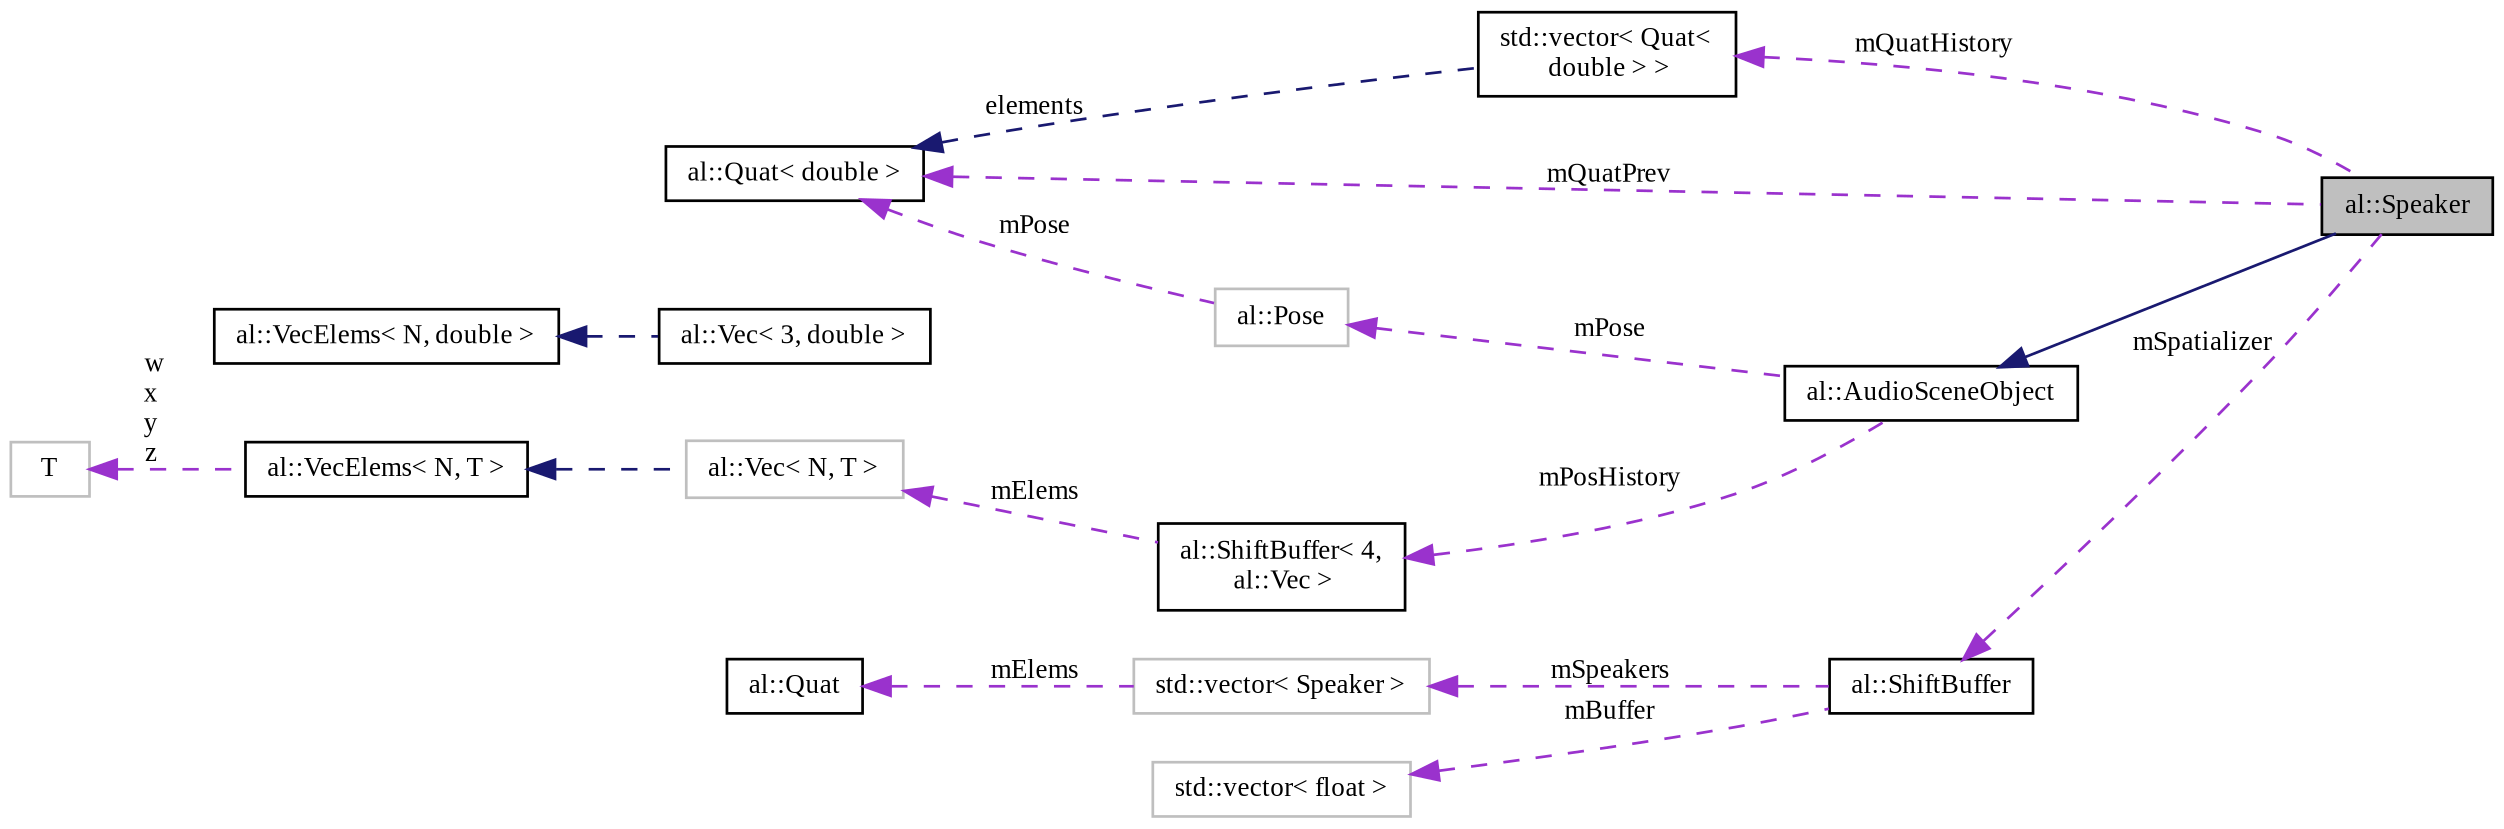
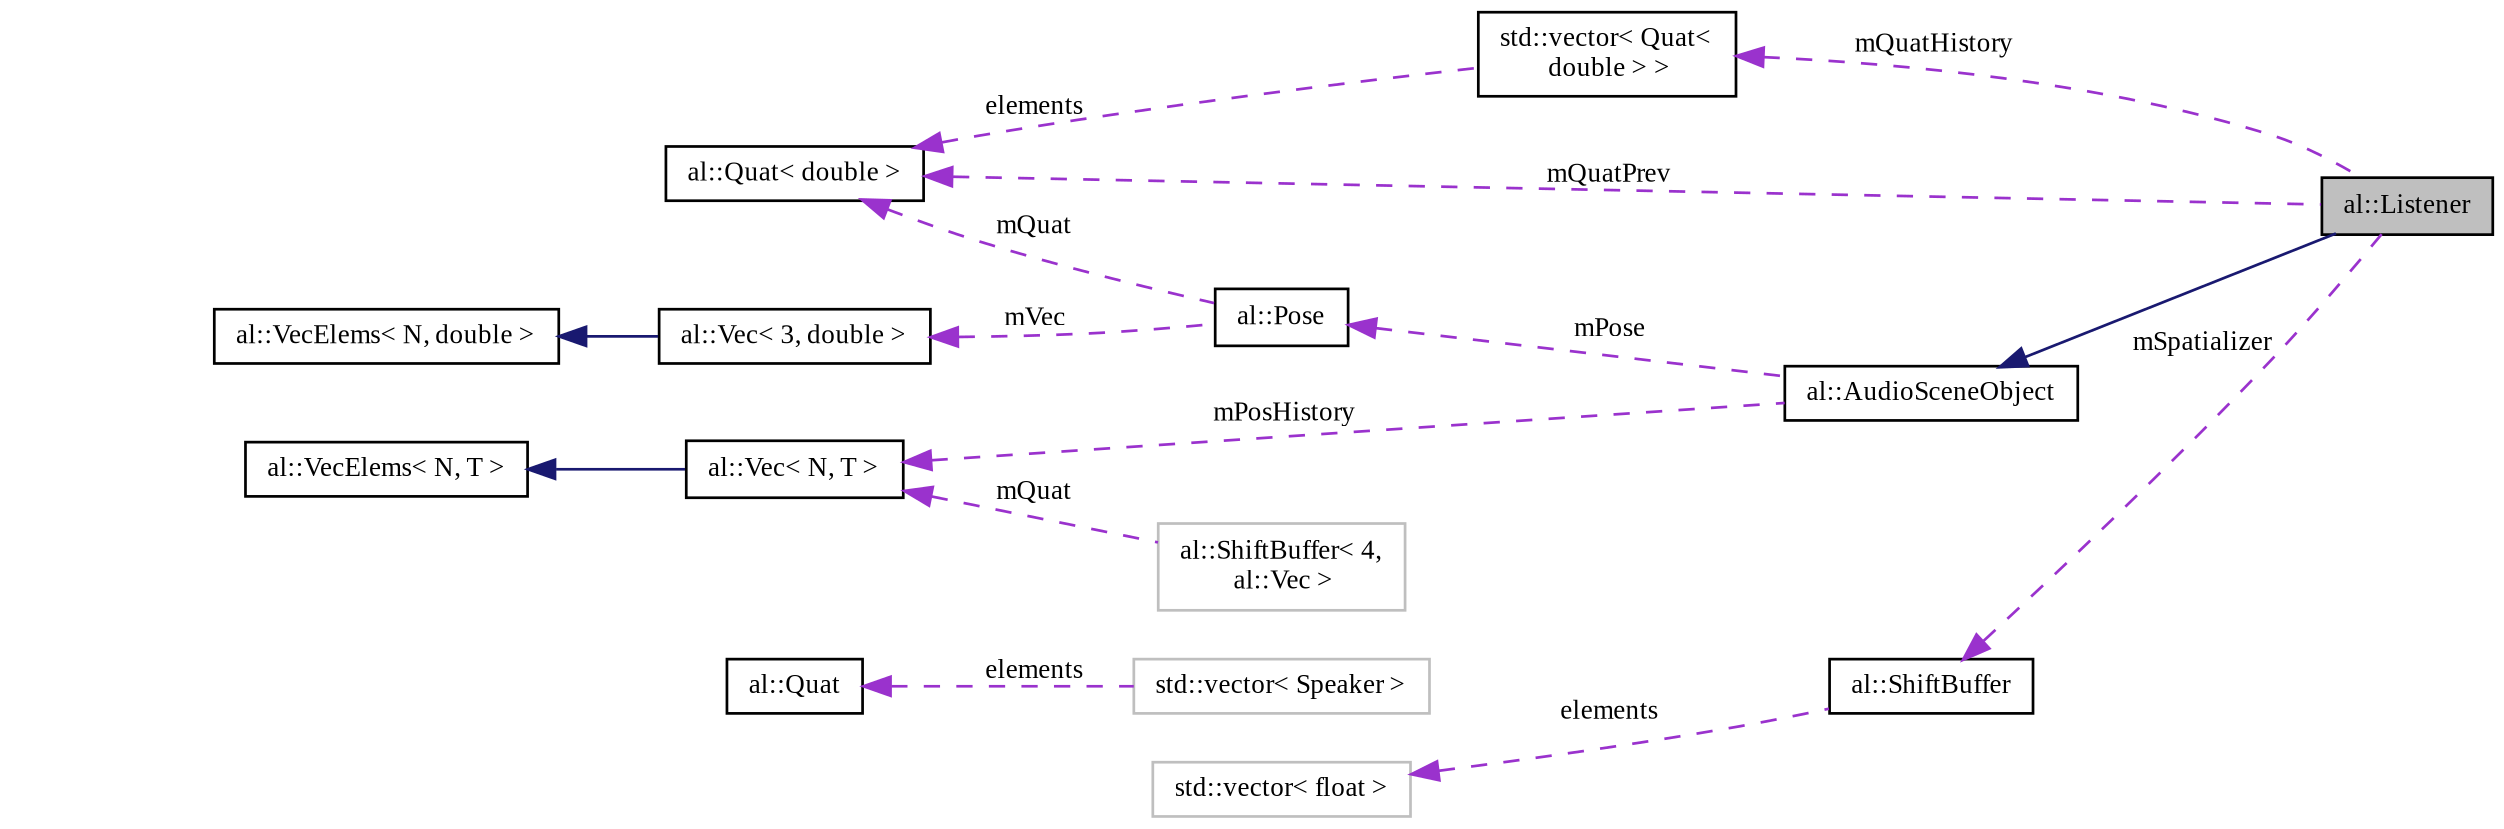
(1210, 101) -> (1210, 101)
(2407, 206) -> (2407, 206)
(1032, 226) -> (1032, 226)
(1282, 317) -> (1282, 317)
none -> (1087, 334)
(622, 336) -> (622, 336)
(50, 469) -> none
(621, 469) -> (621, 469)
(795, 469) -> (795, 469)
(1032, 492) -> (1032, 492)
(1669, 513) -> (1358, 432)
(1282, 567) -> (1282, 567)
(1032, 671) -> (1032, 671)
(1643, 686) -> none
(1607, 712) -> (1607, 712)
